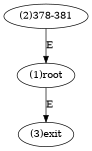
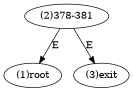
(46, 102) -> (82, 43)
